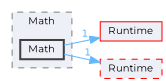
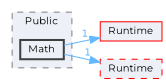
(42, 22) -> (42, 22)
